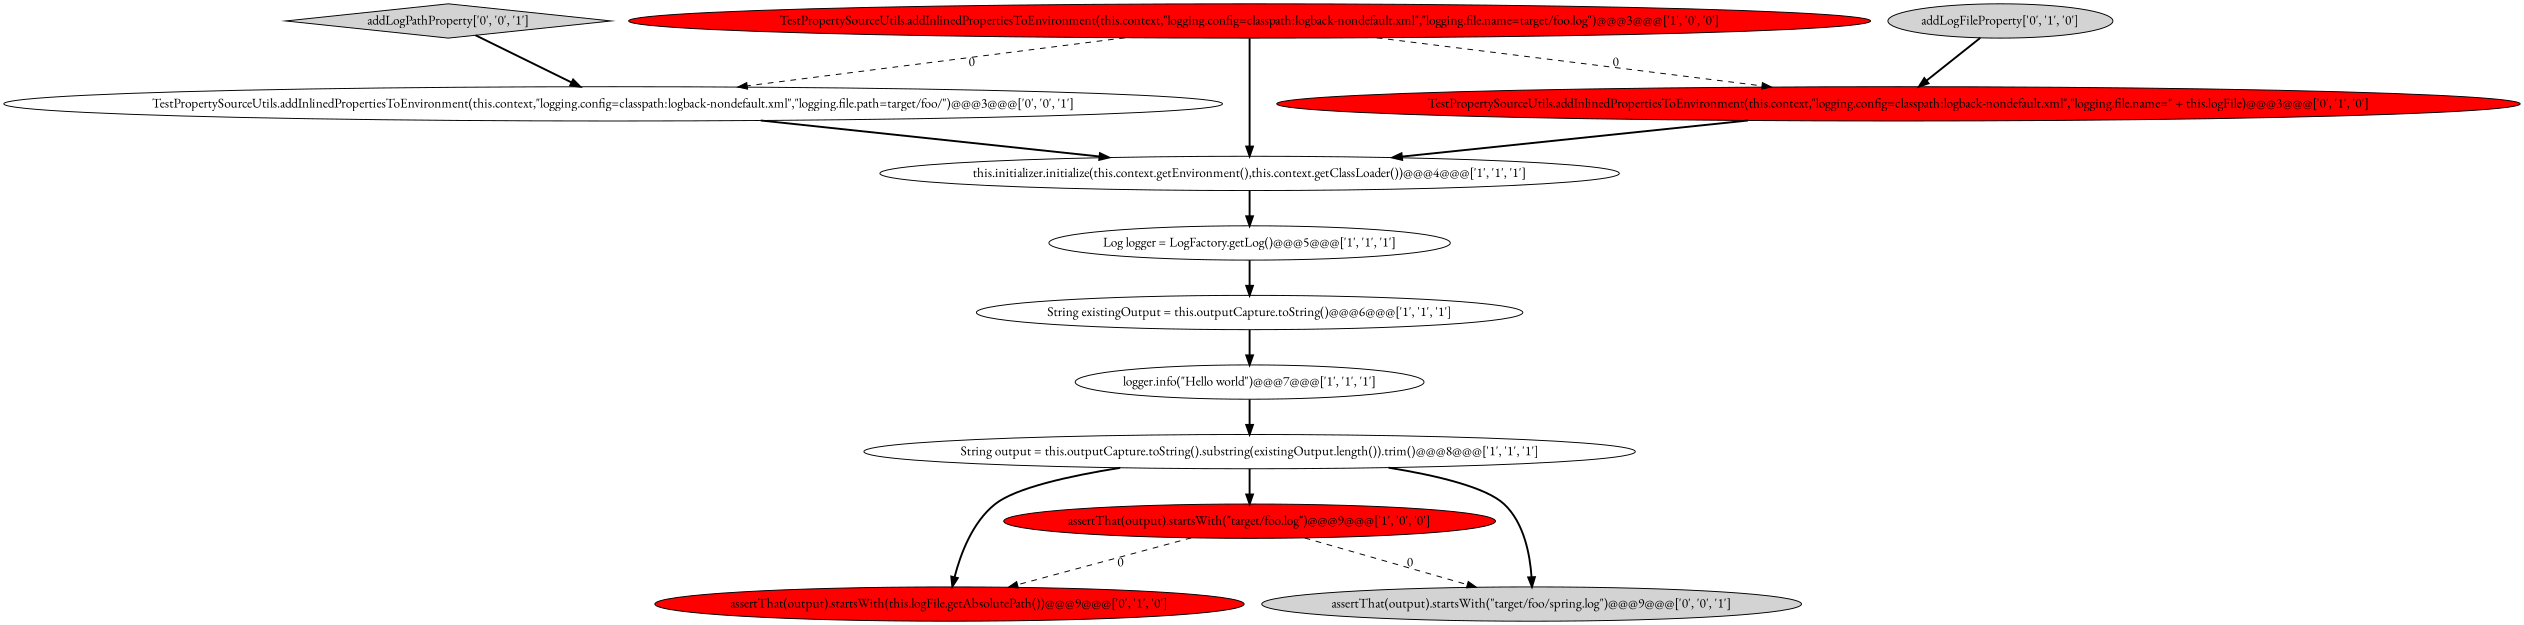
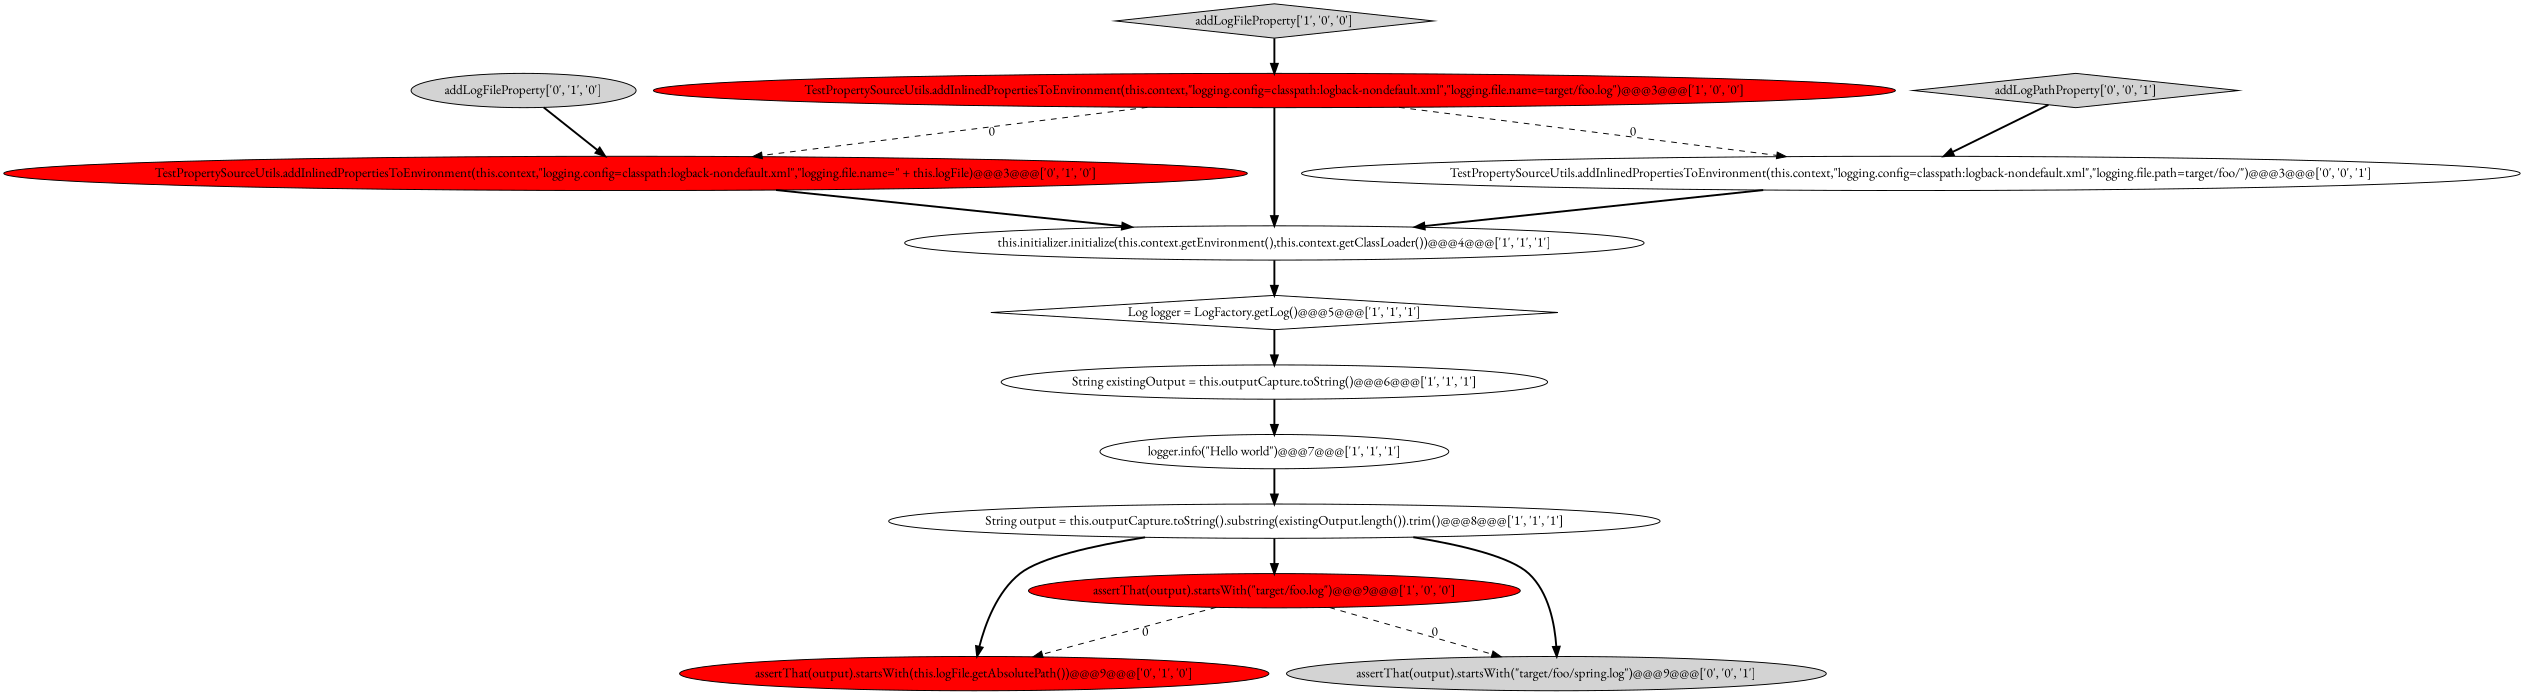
none -> (1274, 21)
(1250, 243) -> (1274, 313)
